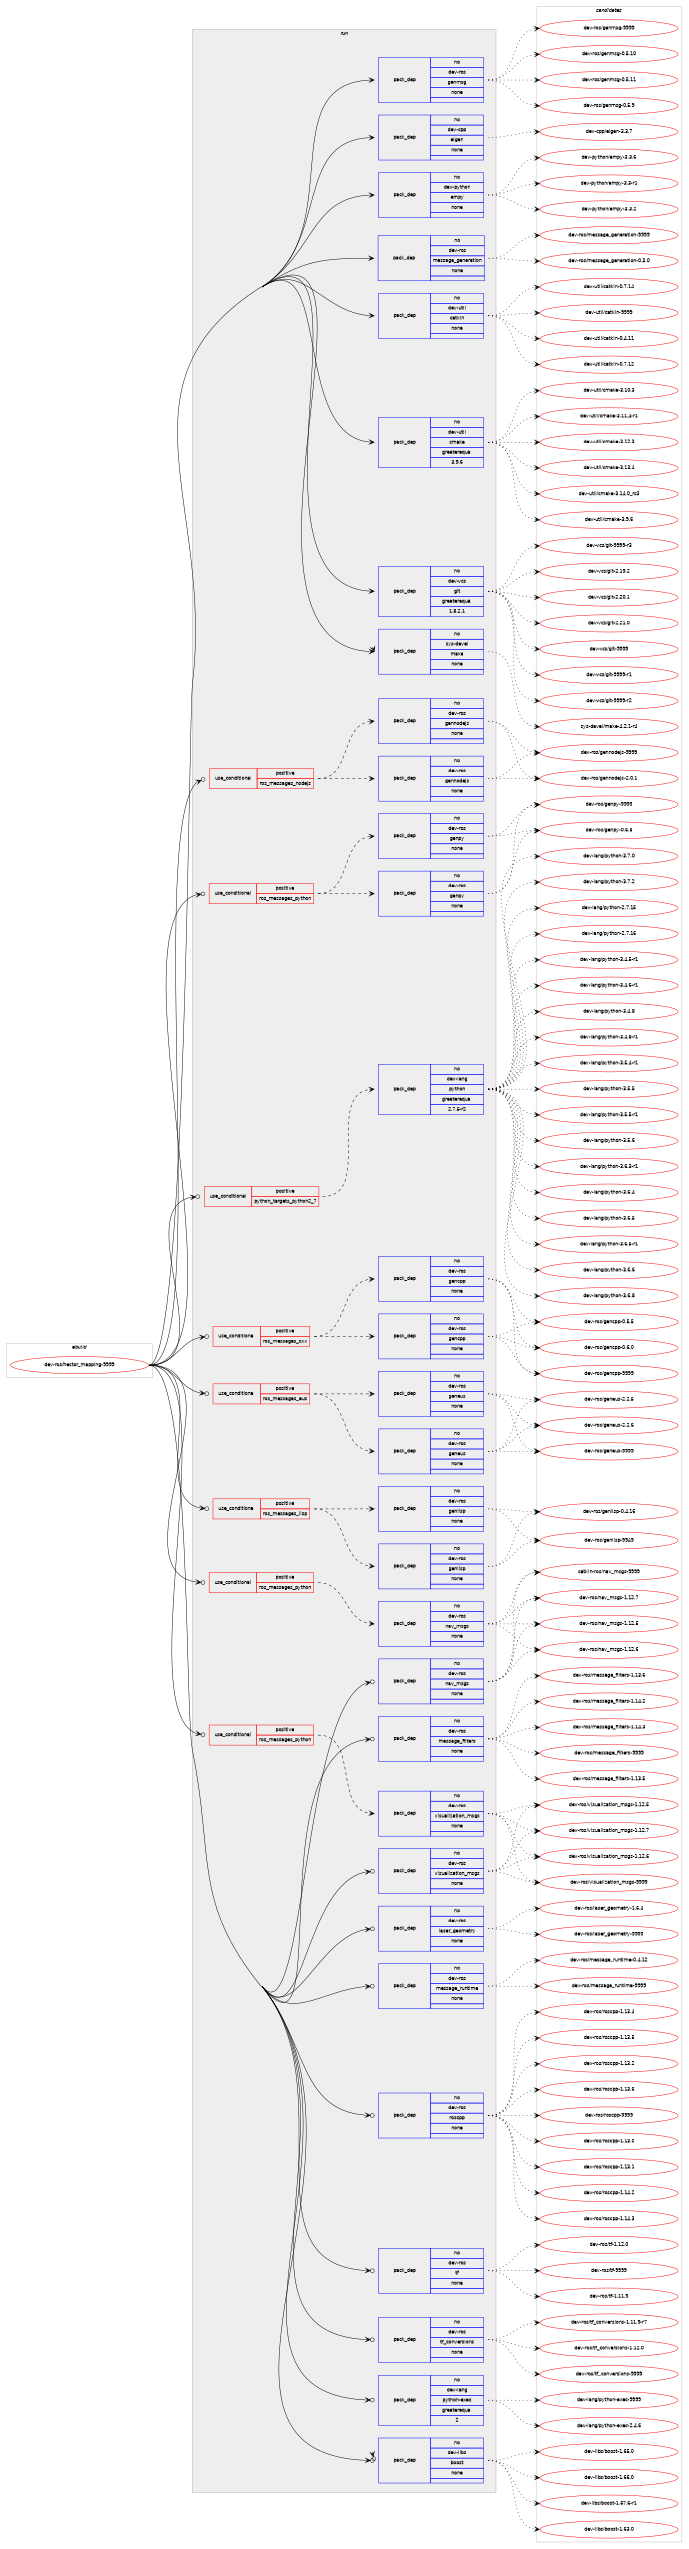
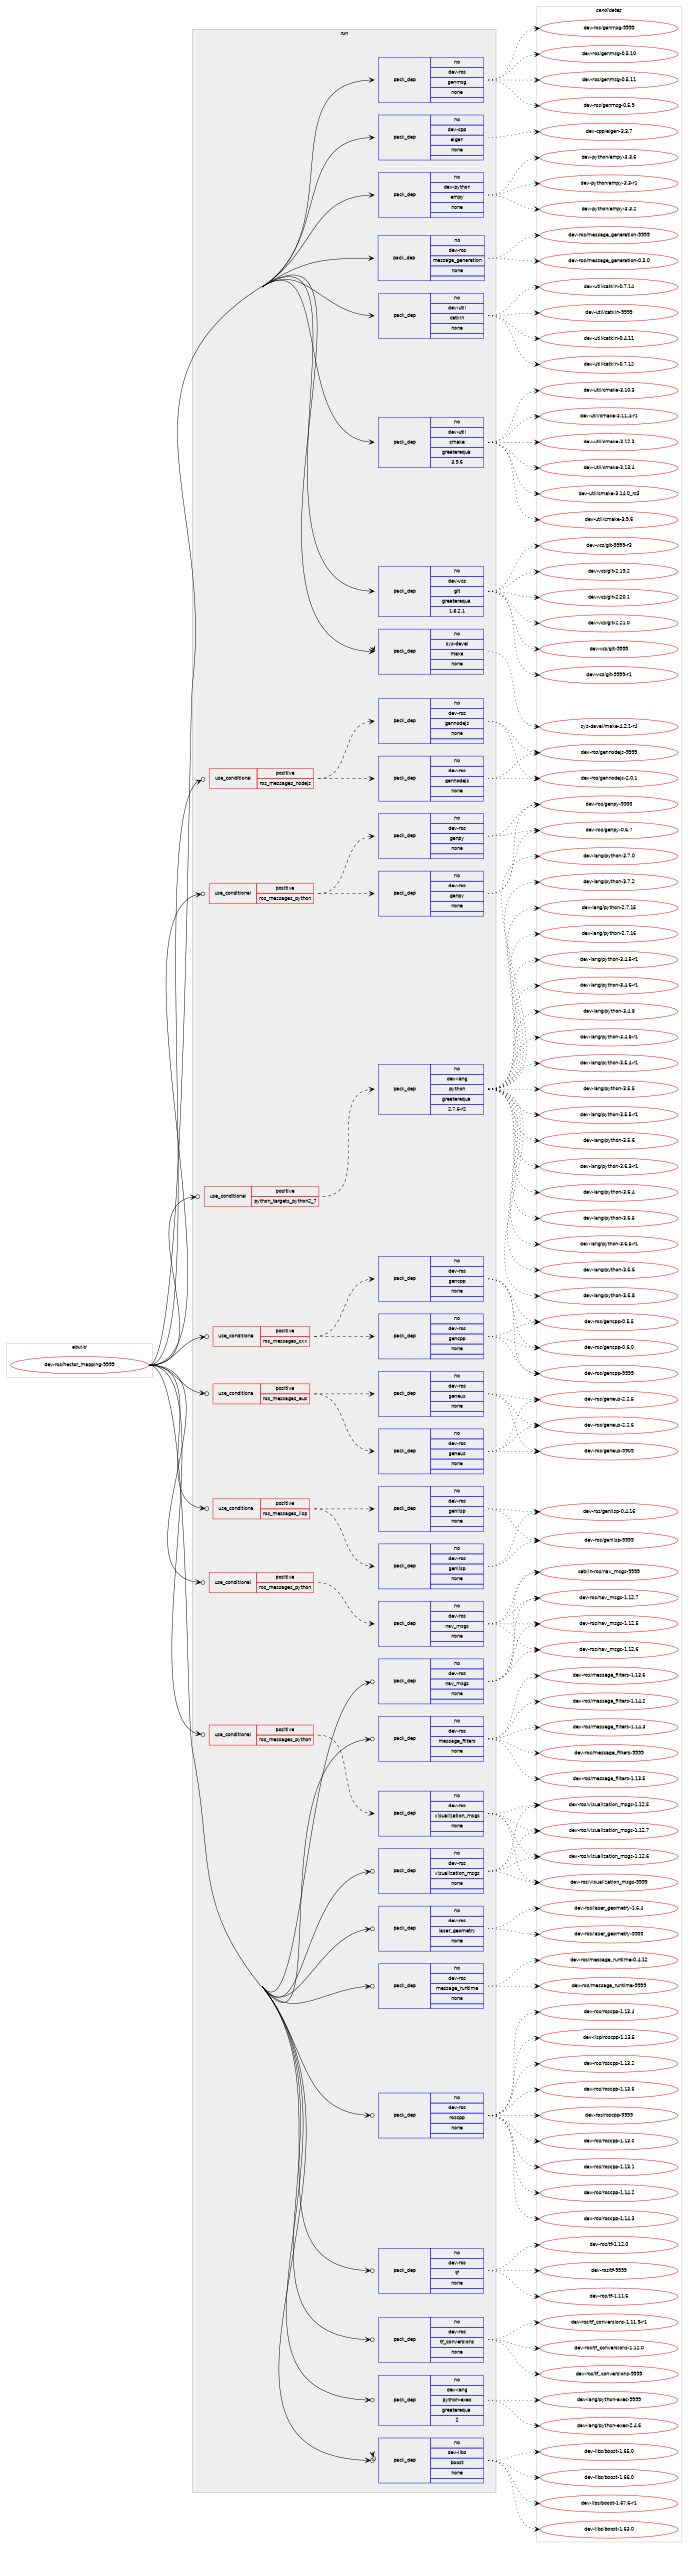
(609, 701) -> none
(609, 830) -> (609, 830)
(609, 1451) -> (609, 1451)
(609, 1541) -> (609, 1541)
(609, 2038) -> (609, 2038)
(609, 2297) -> (609, 2297)
(609, 2323) -> (609, 2323)
